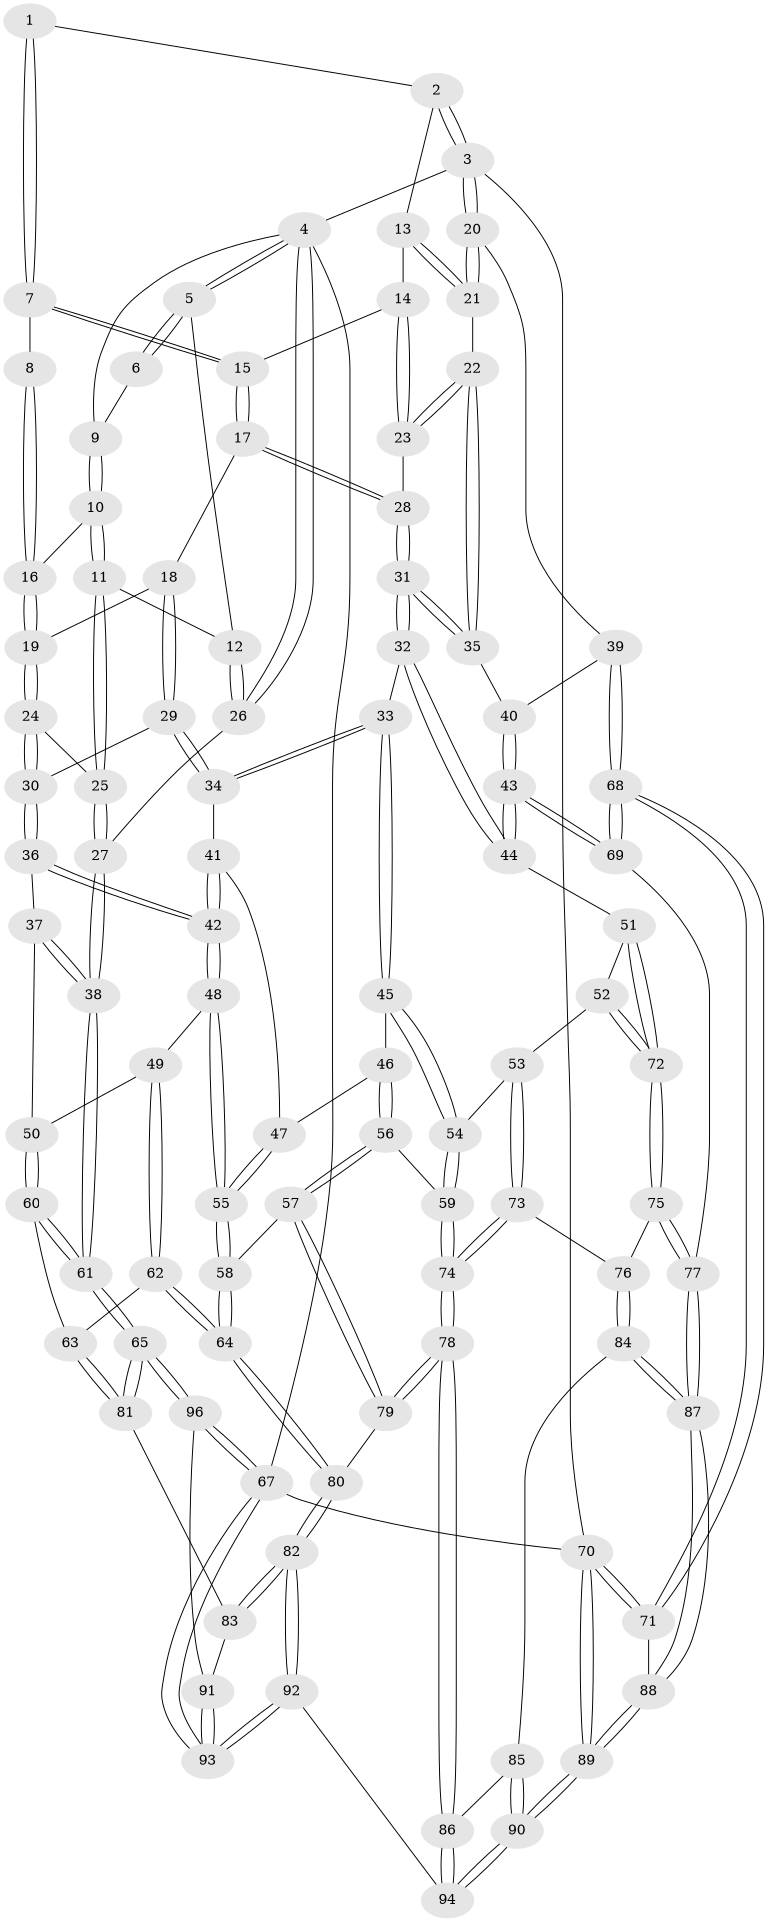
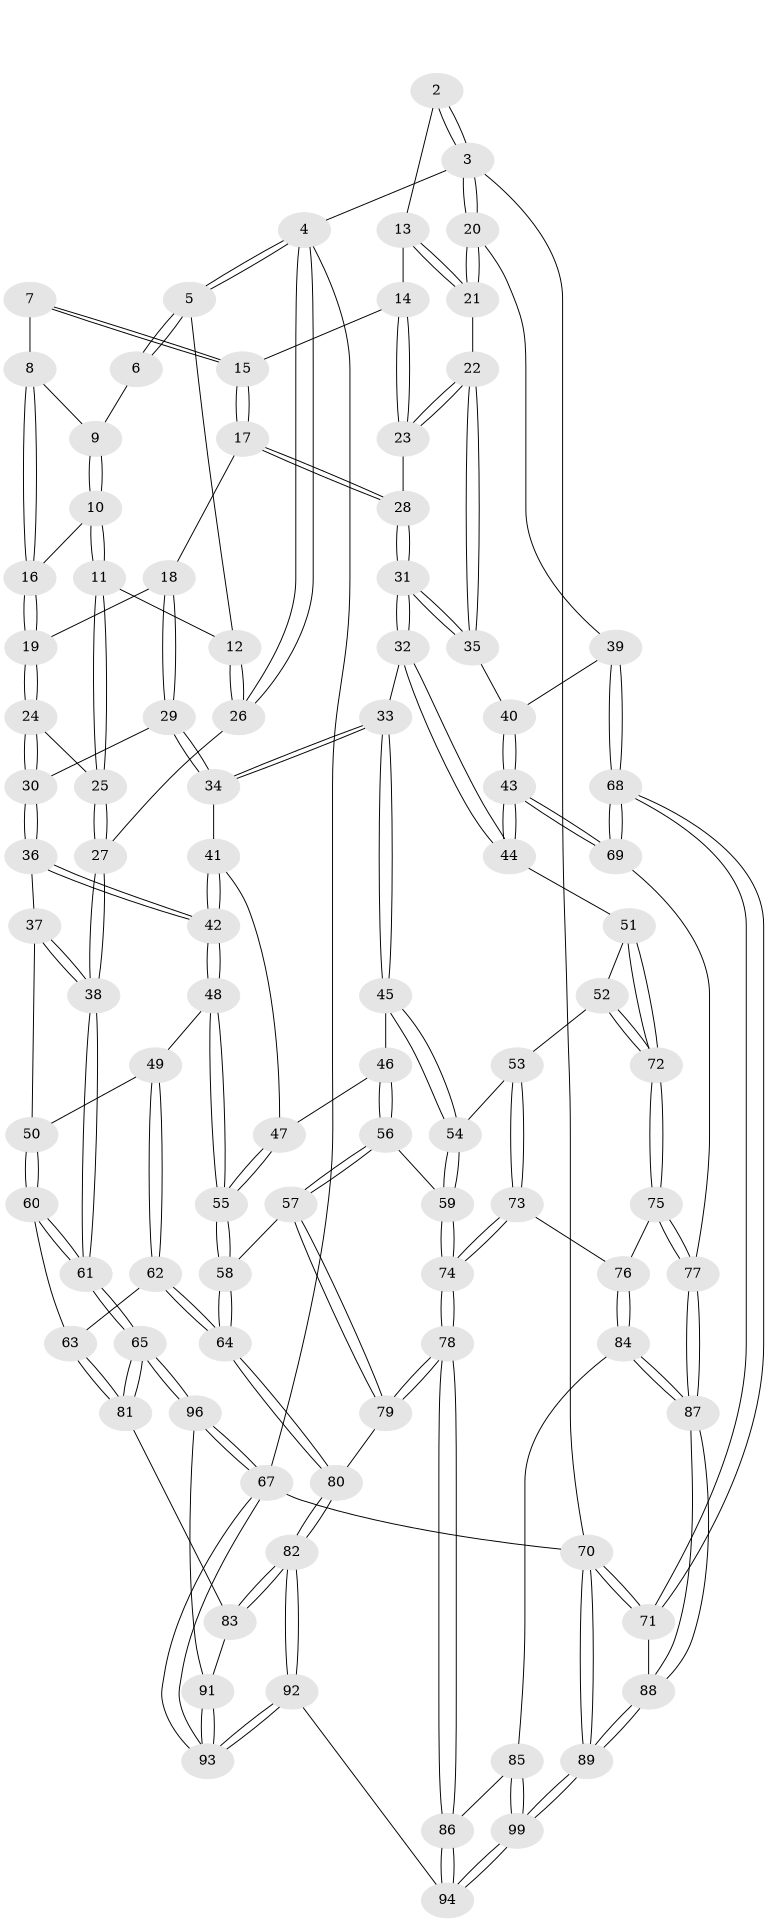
(30, 21) -> none
(144, 290) -> (63, 404)
(517, 1831) -> (517, 1831)
